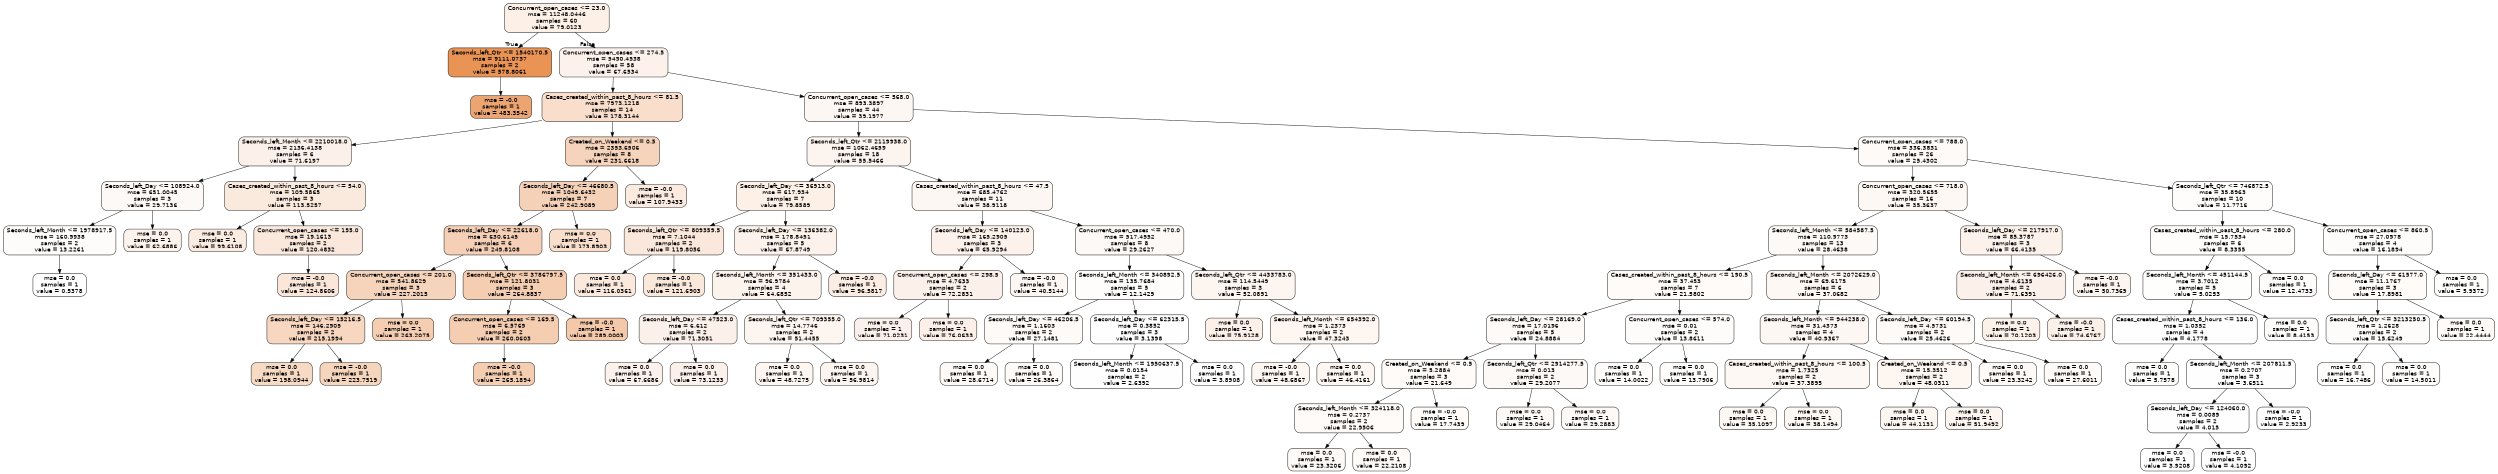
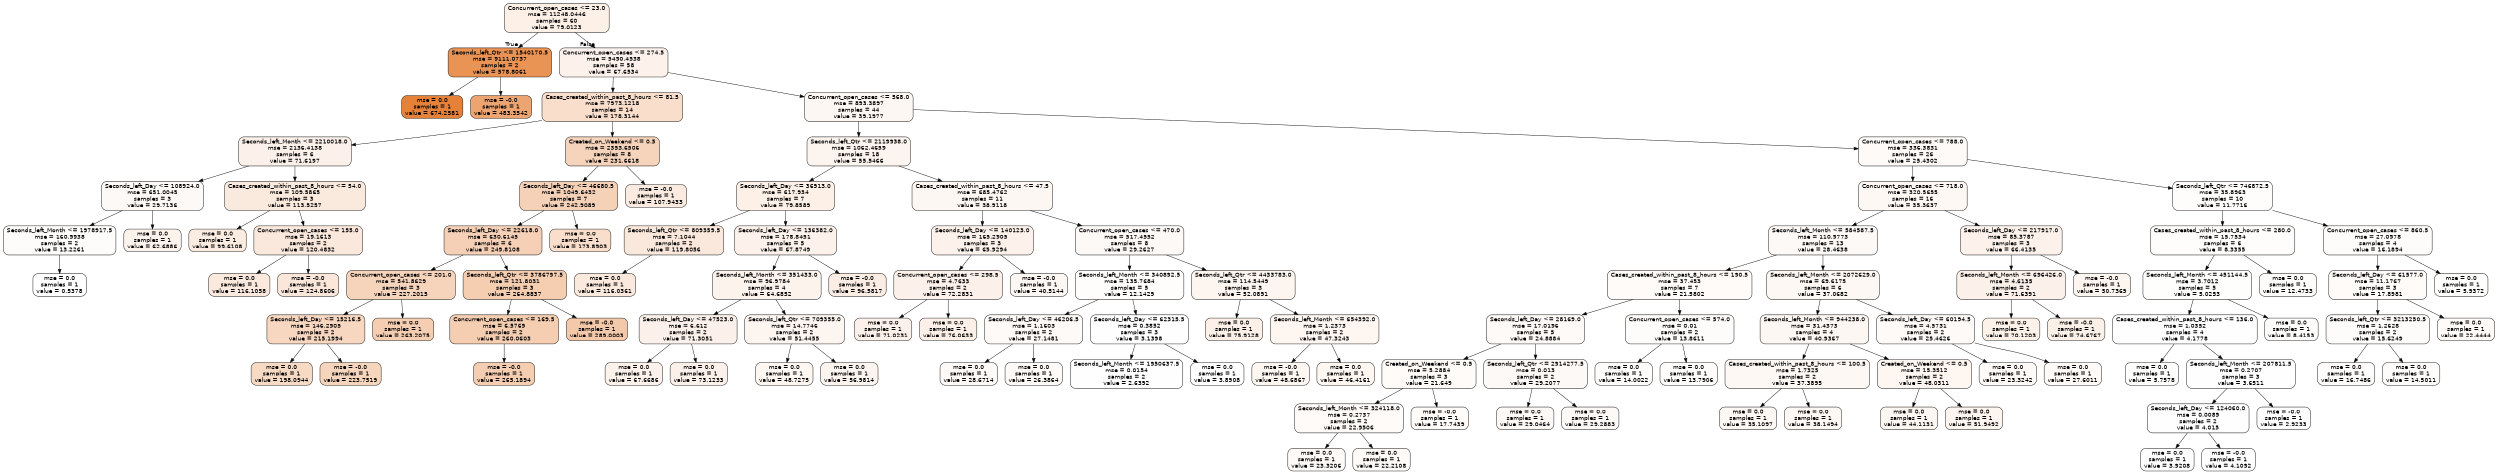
none -> (432, 107)
none -> (239, 285)
(674, 285) -> none
